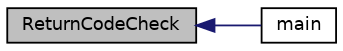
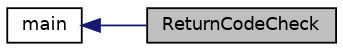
(238, 25) -> (123, 25)
